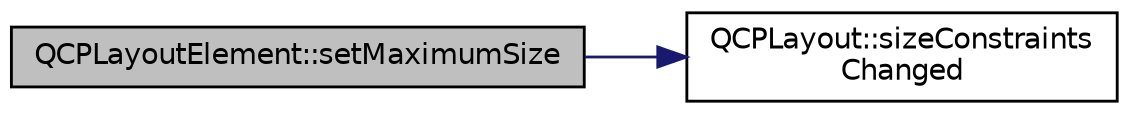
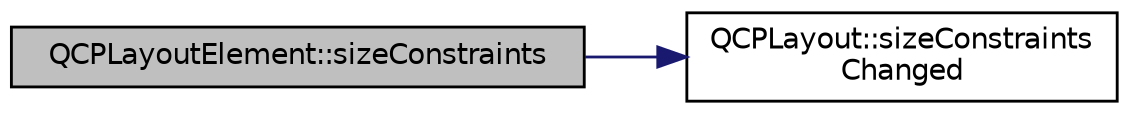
(298, 57) -> (298, 57)
